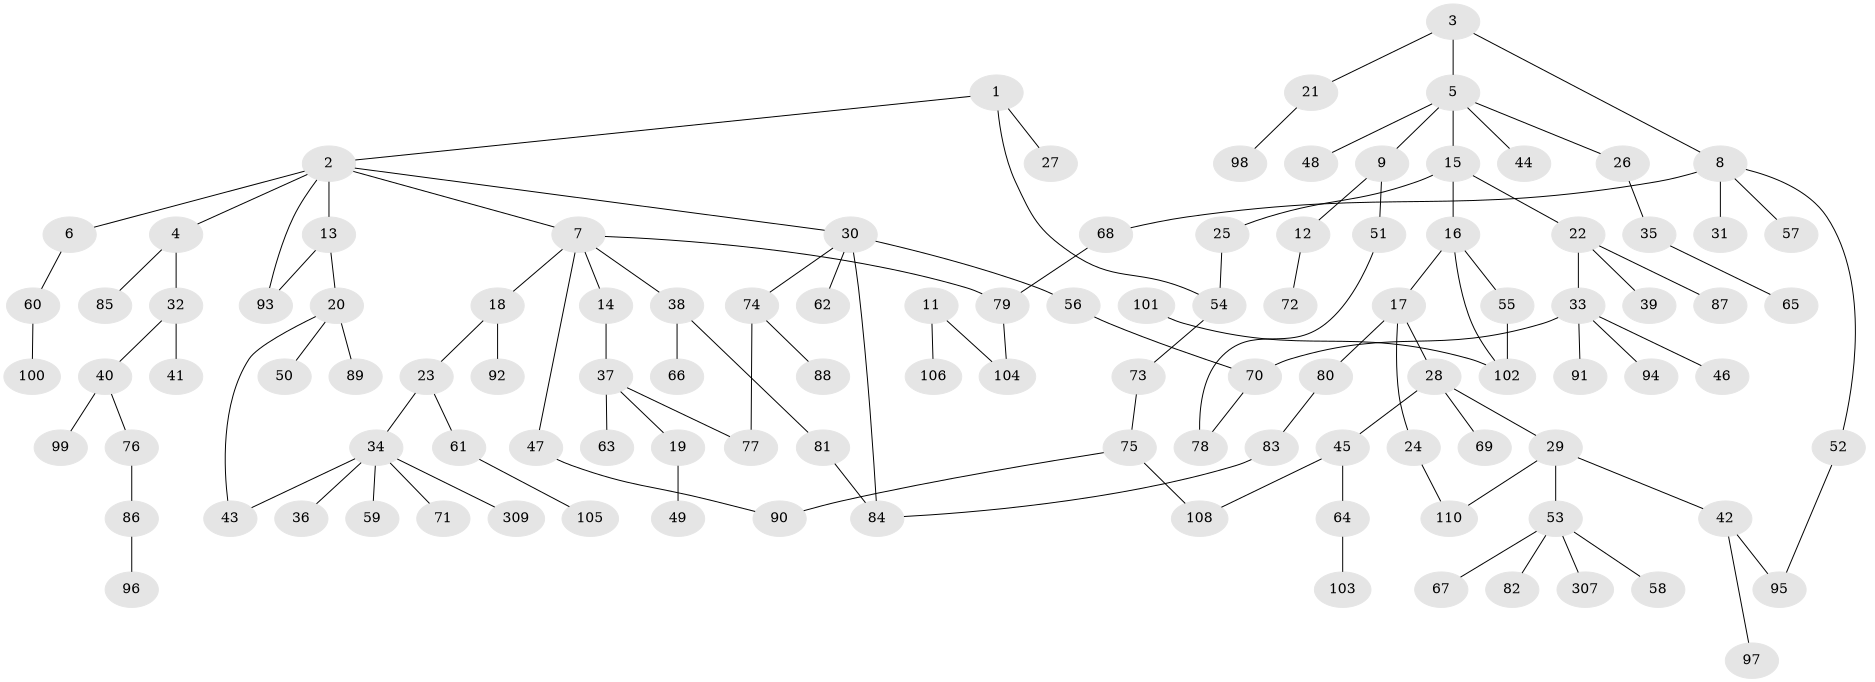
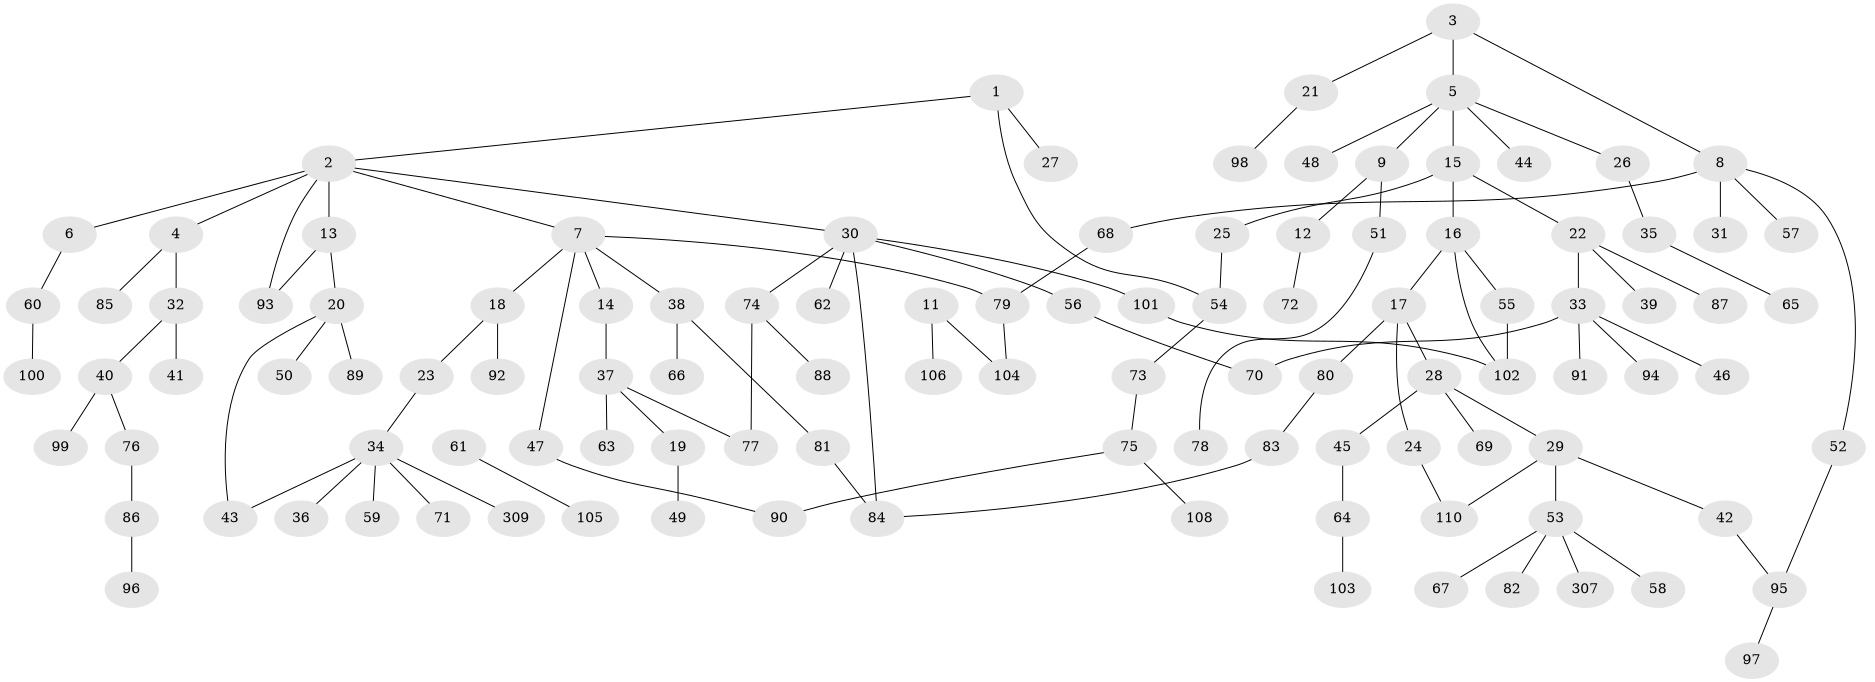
none -> (1002, 261)
(443, 412) -> none
(1228, 412) -> none
(1271, 483) -> none
(1739, 590) -> (1766, 625)
